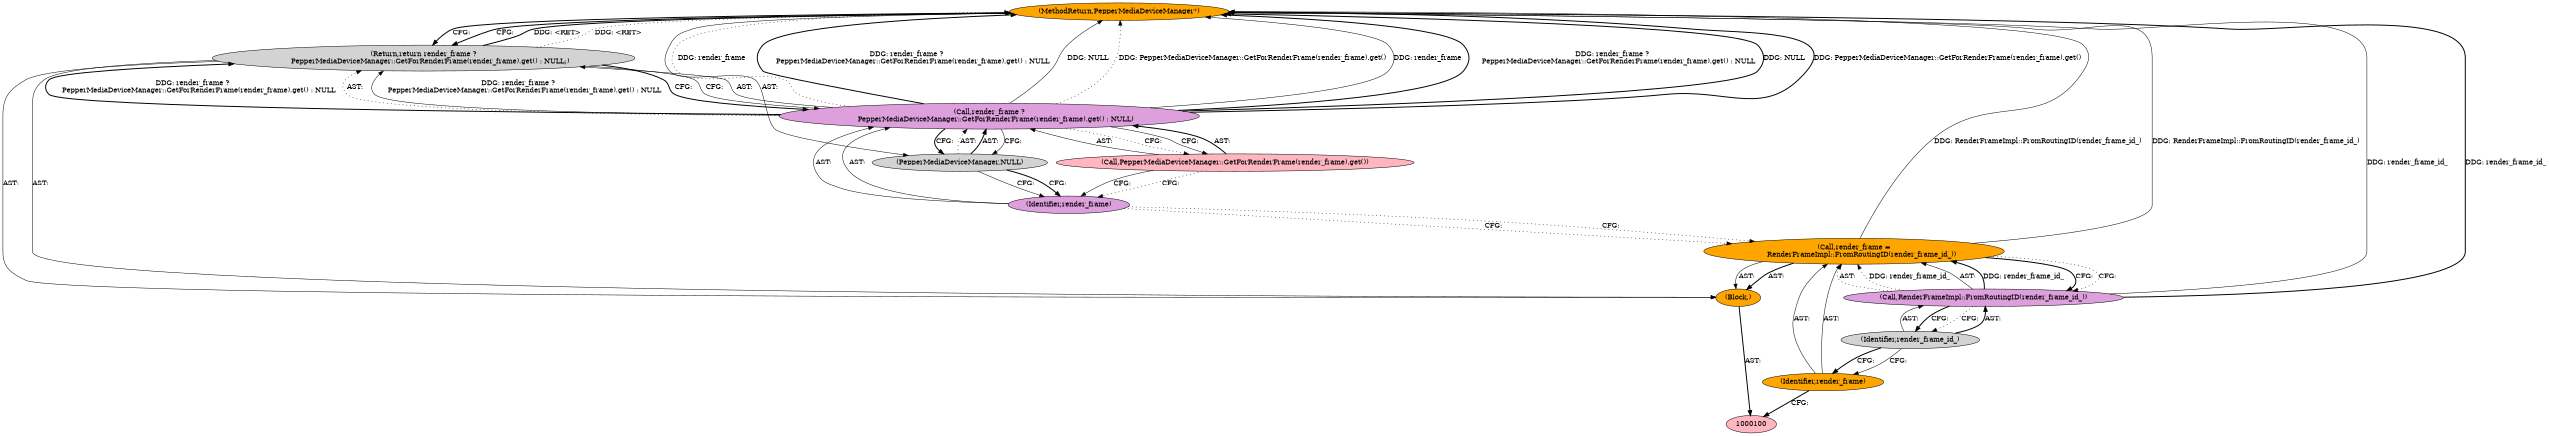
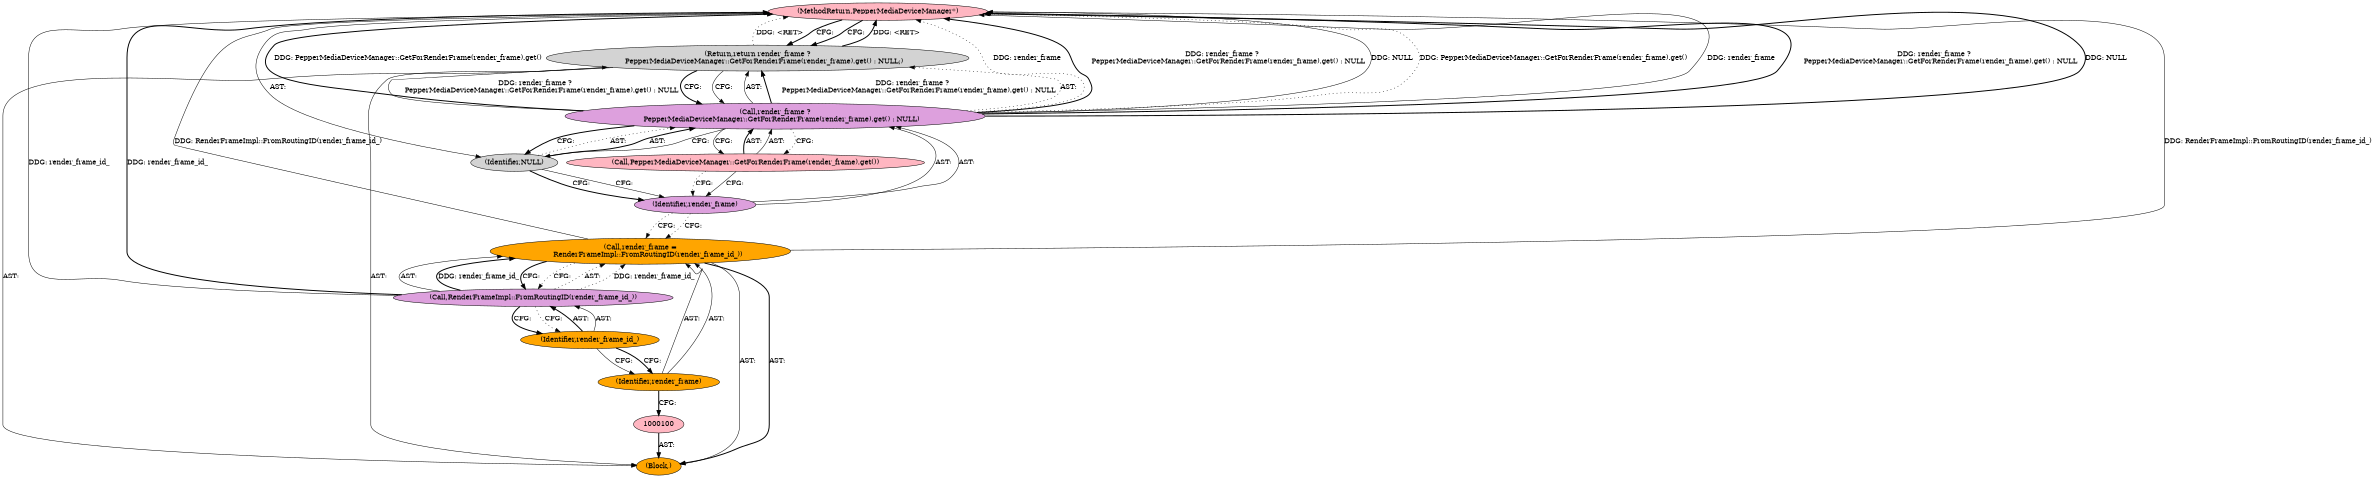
(1119, 12) -> (878, 12)
(960, 163) -> (514, 163)
(1910, 340) -> (590, 340)
(1744, 359) -> (659, 443)
